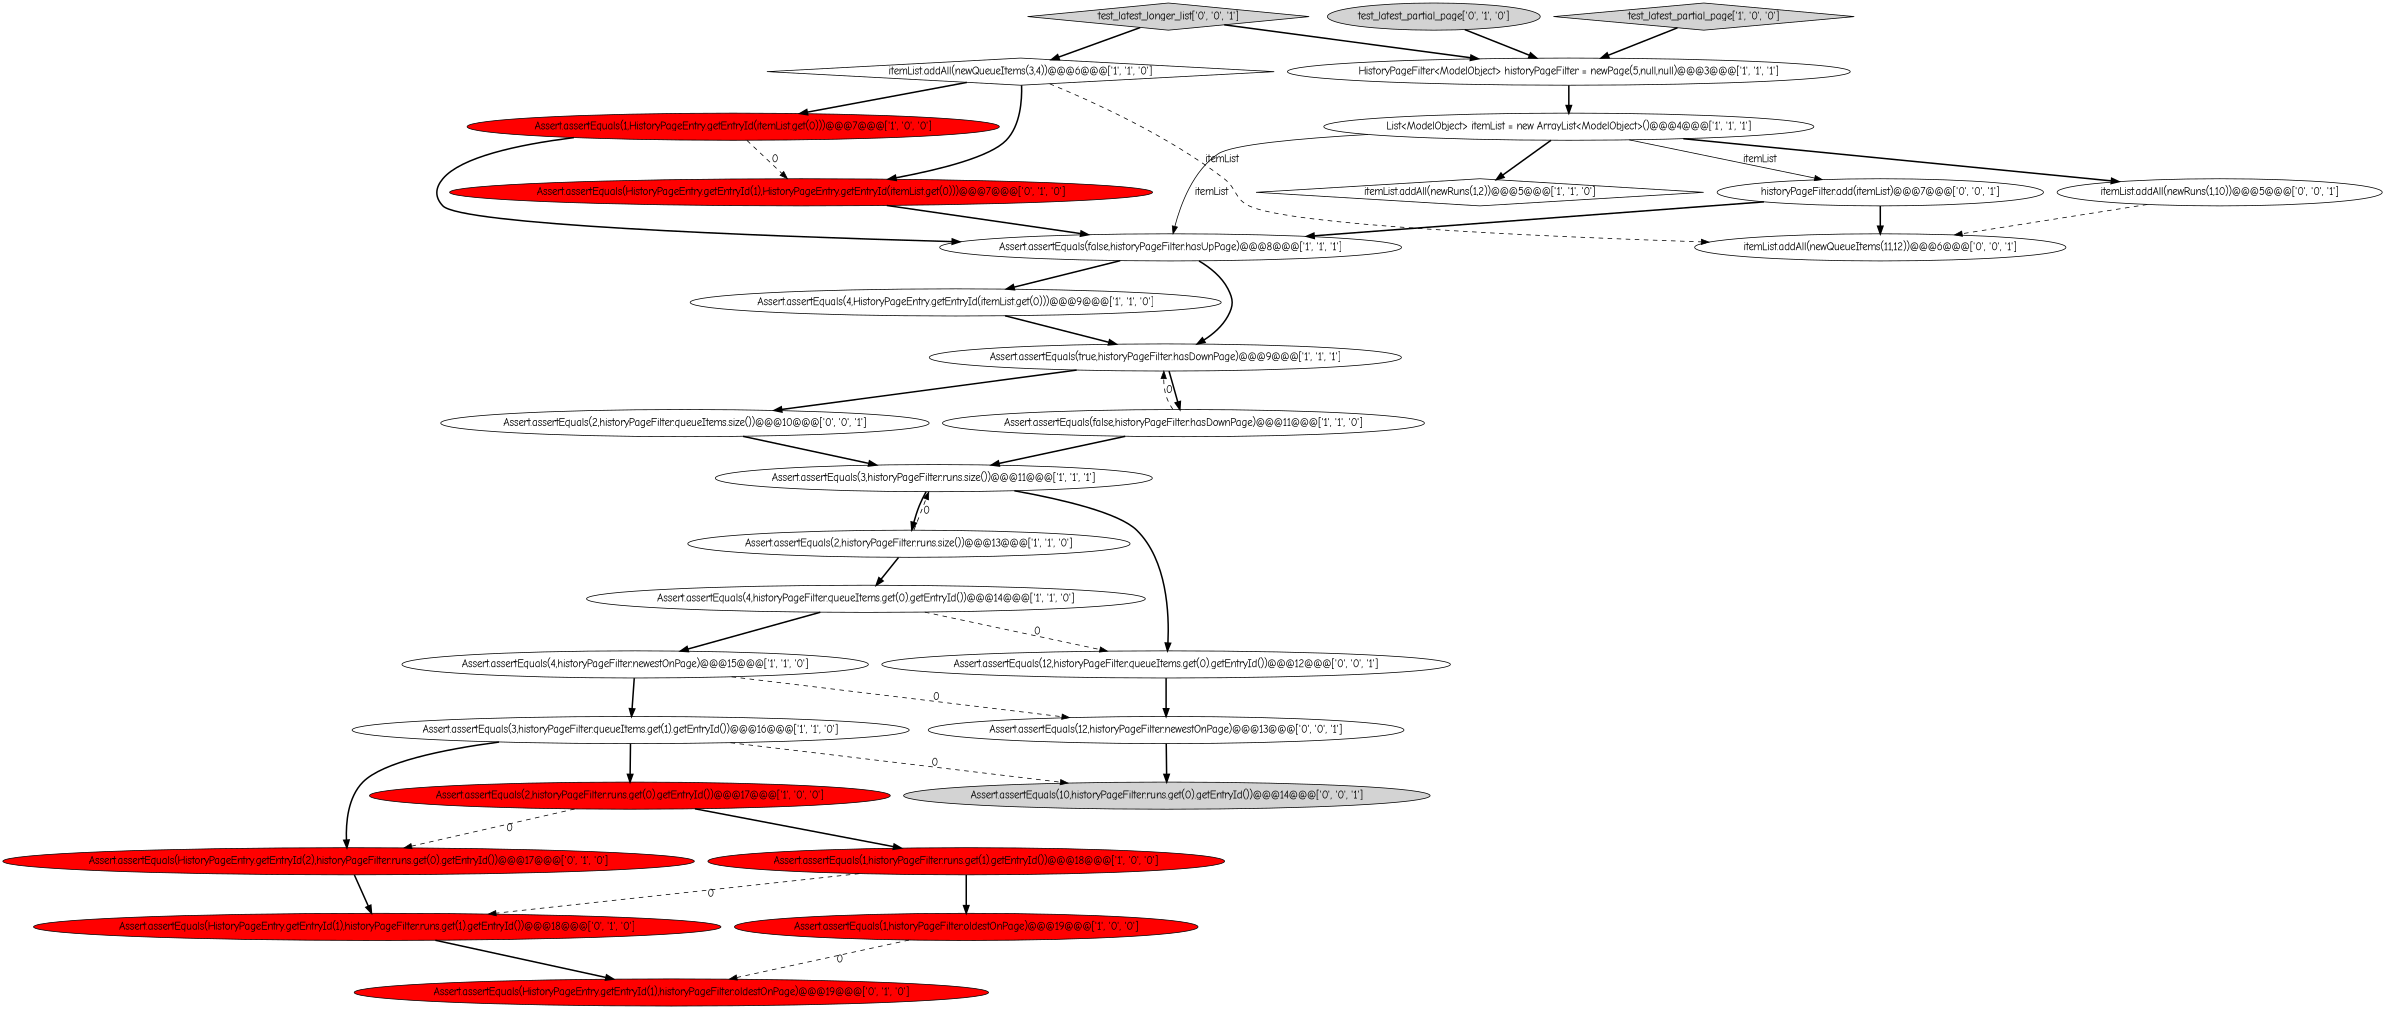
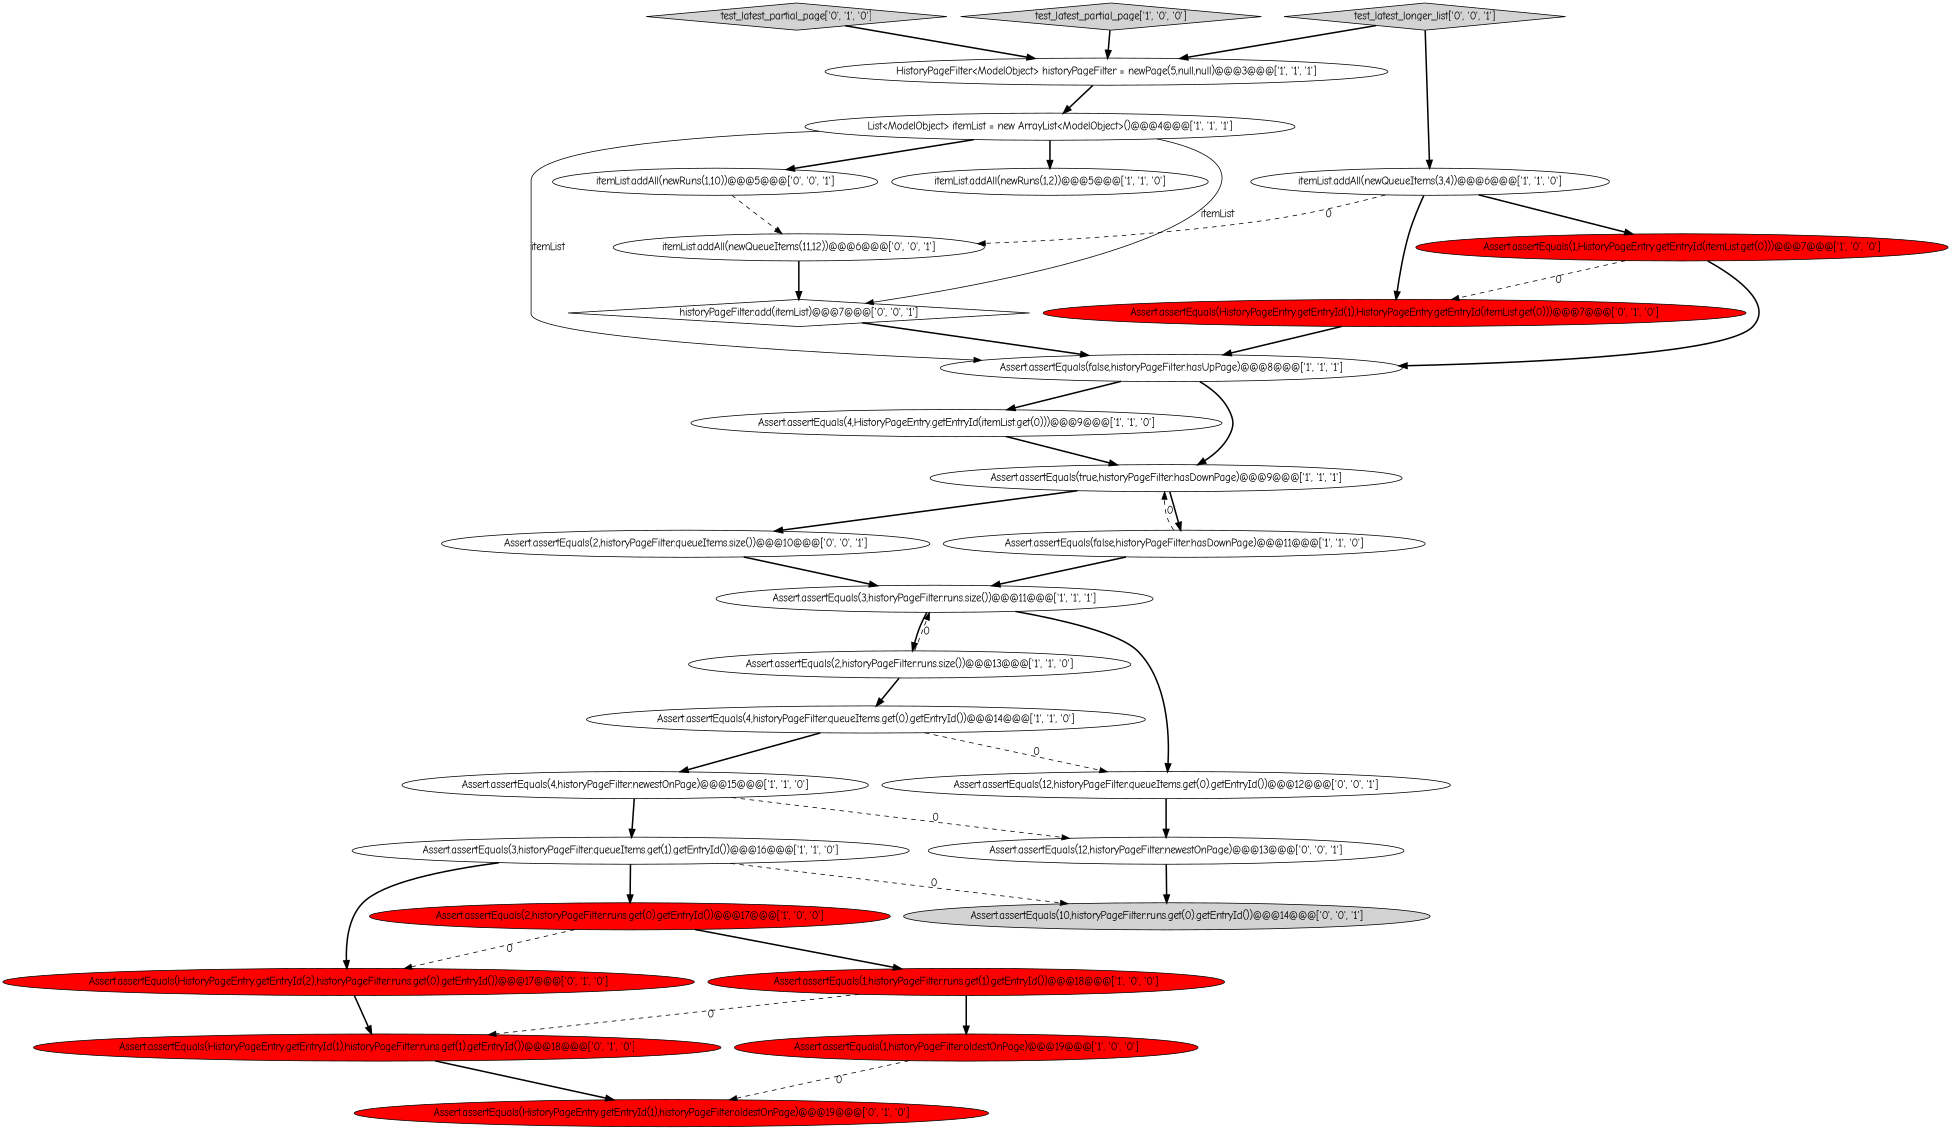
(1434, 17) -> (797, 17)
(1021, 72) -> (1430, 182)
(1222, 160) -> (1329, 215)
(1480, 192) -> (1050, 182)
(1880, 192) -> (799, 313)
(1880, 216) -> (799, 276)
